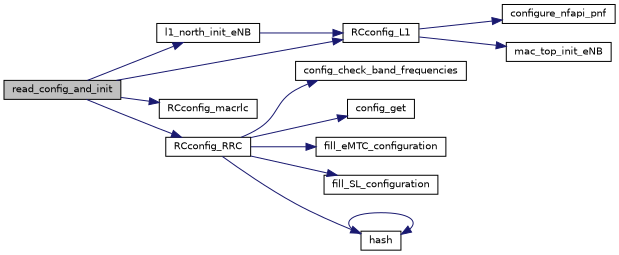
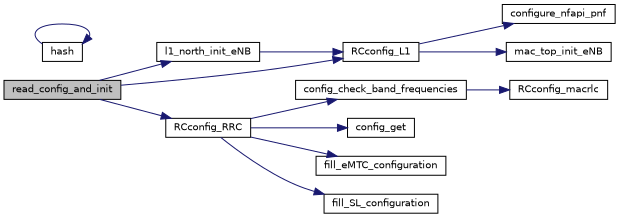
(135, 99) -> (483, 90)
(284, 197) -> none
